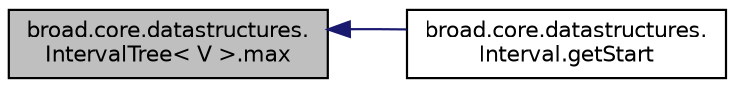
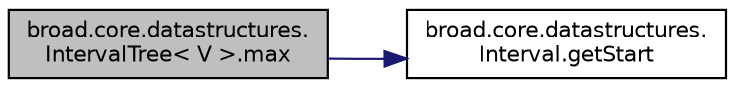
(378, 29) -> (356, 59)
